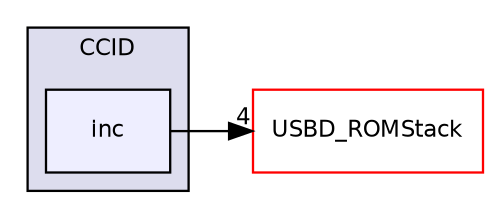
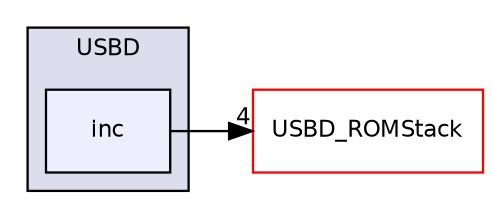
(108, 49) -> (108, 49)
